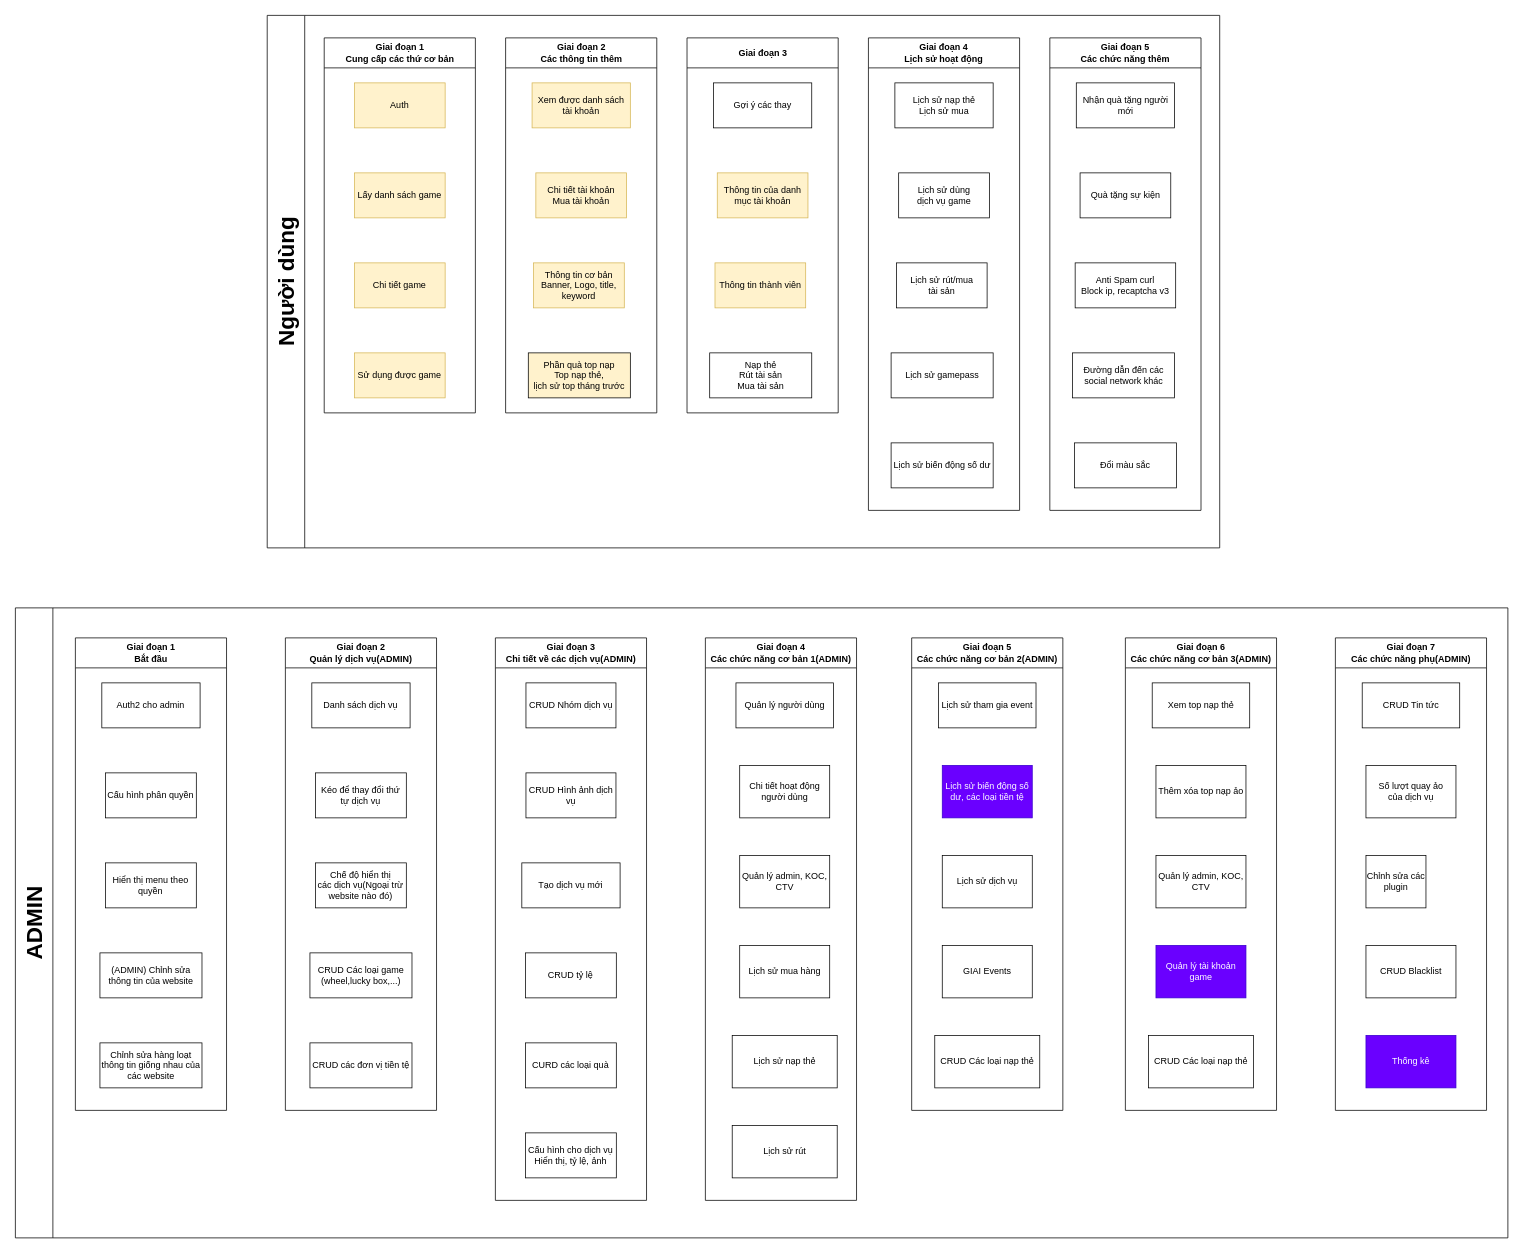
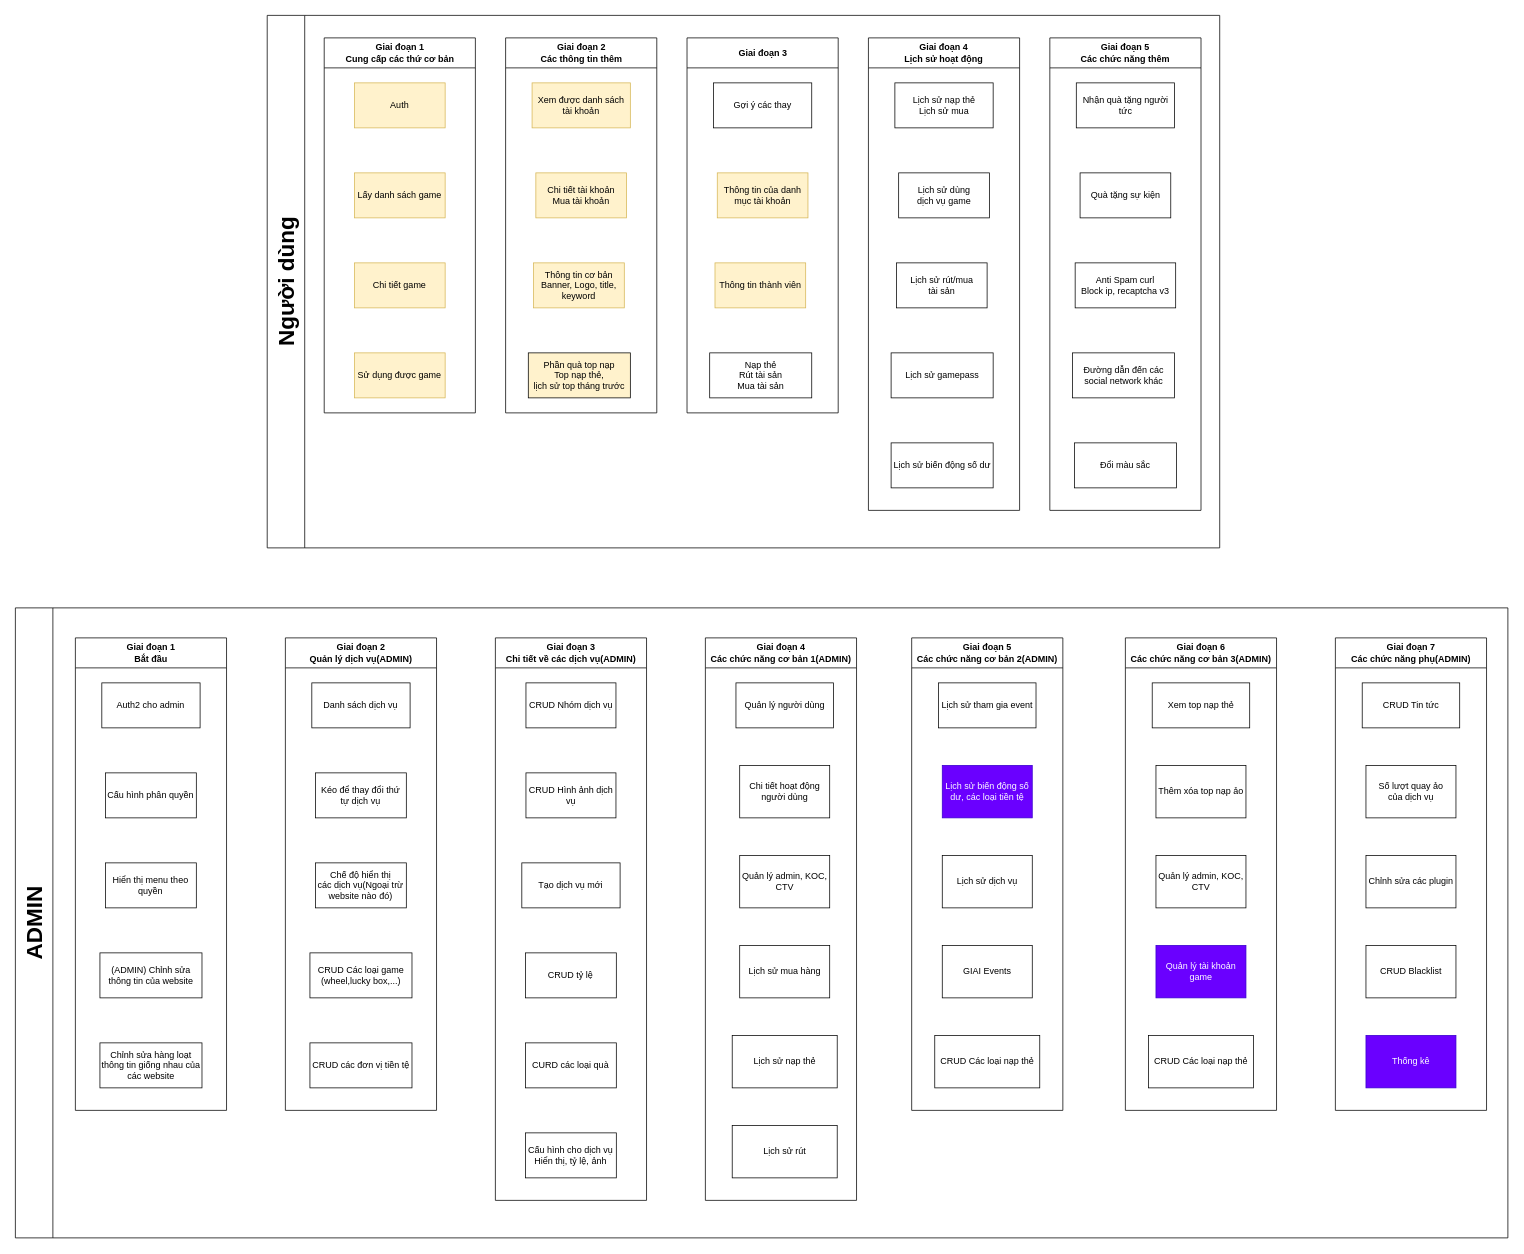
(1126, 105) -> (1126, 105)
(1396, 882) -> (1411, 882)
